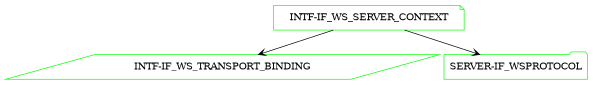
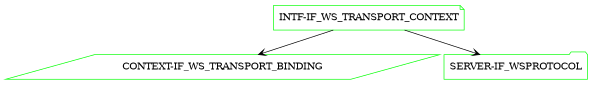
(369, 18) -> (369, 18)
(223, 67) -> (223, 67)
